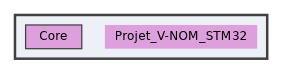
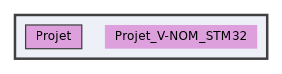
(54, 37) -> (54, 37)
